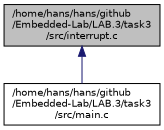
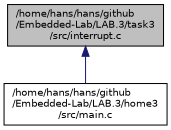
(82, 104) -> (86, 104)
